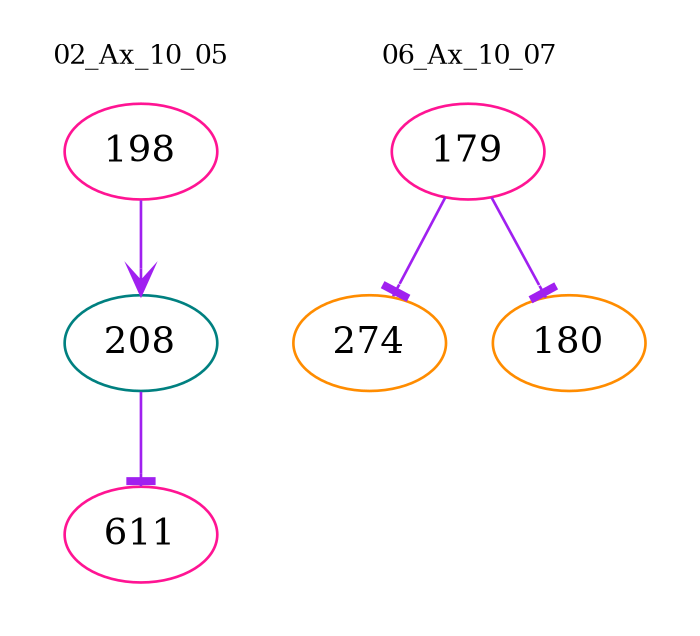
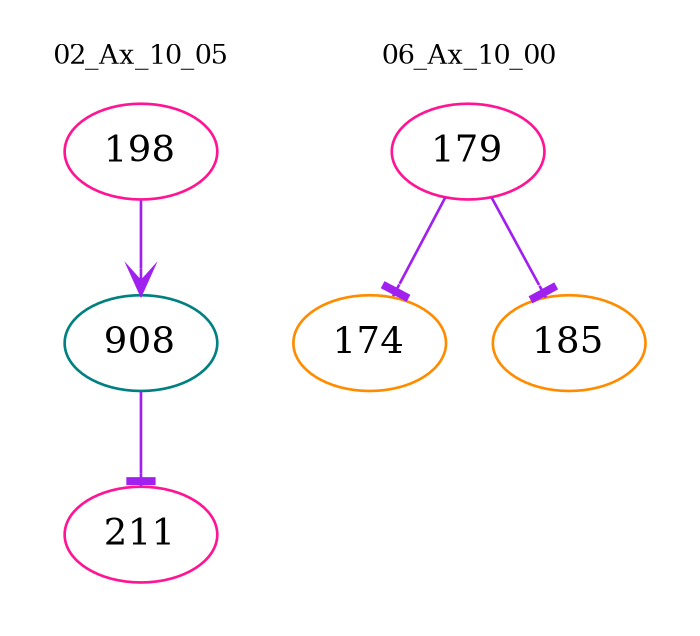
(469, 57) -> (469, 57)
(141, 343) -> (141, 343)
(370, 343) -> (370, 343)
(569, 343) -> (569, 343)
(141, 535) -> (141, 535)
